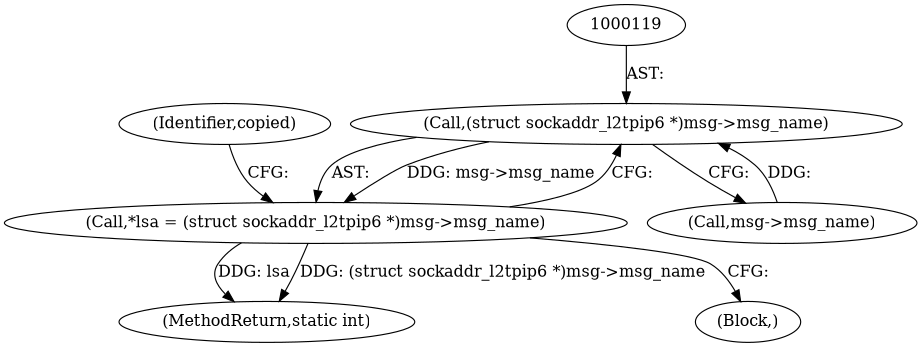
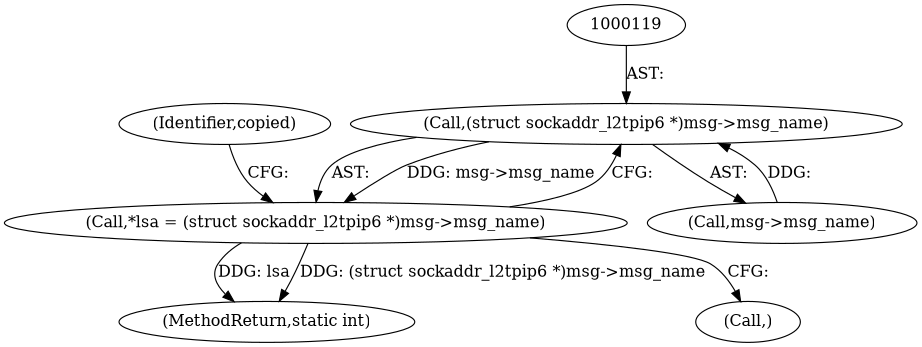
(732, 173) -> (732, 173)
(748, 322) -> (748, 322)
